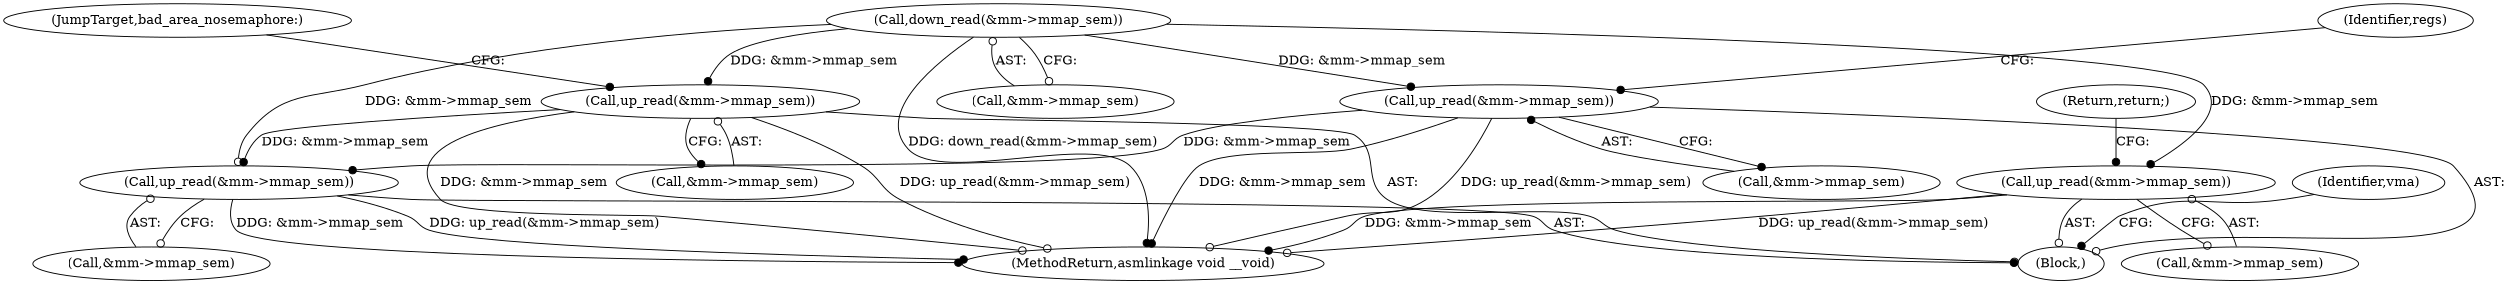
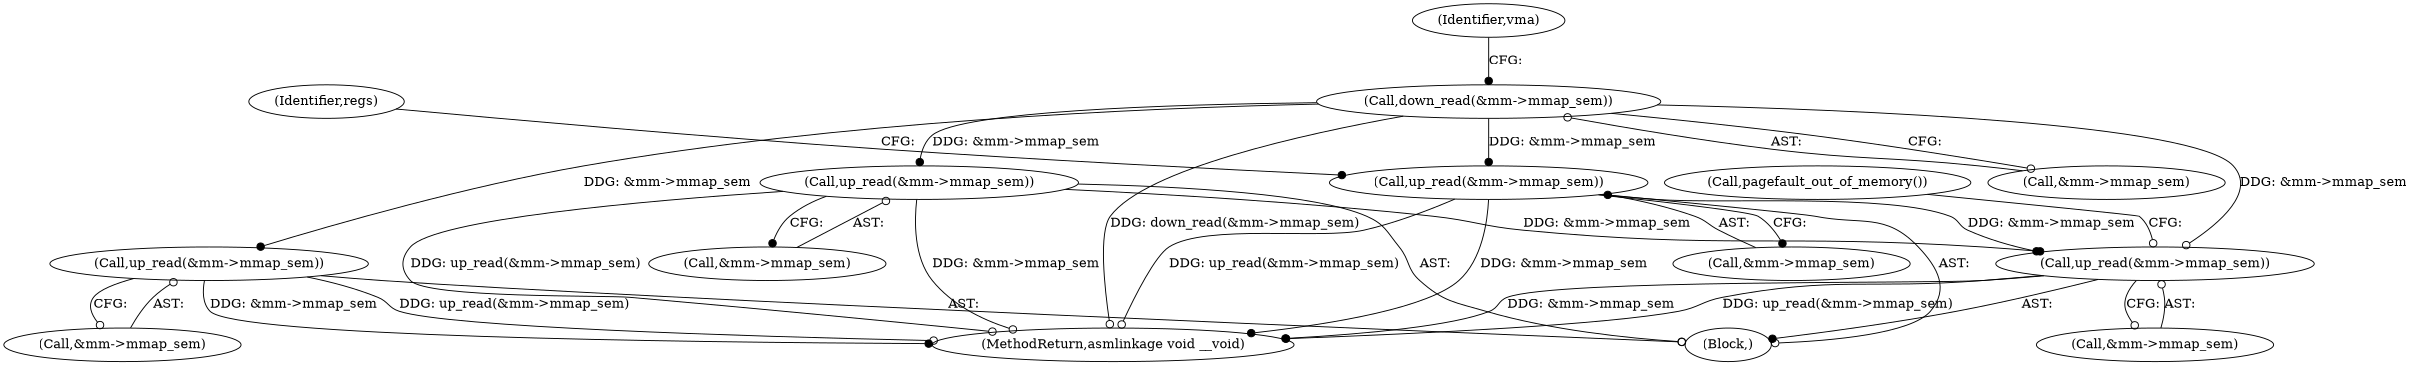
(178, 21) -> none
(2116, 102) -> none
(919, 155) -> (1210, 163)
none -> (1818, 183)
(2188, 201) -> (1489, 57)
